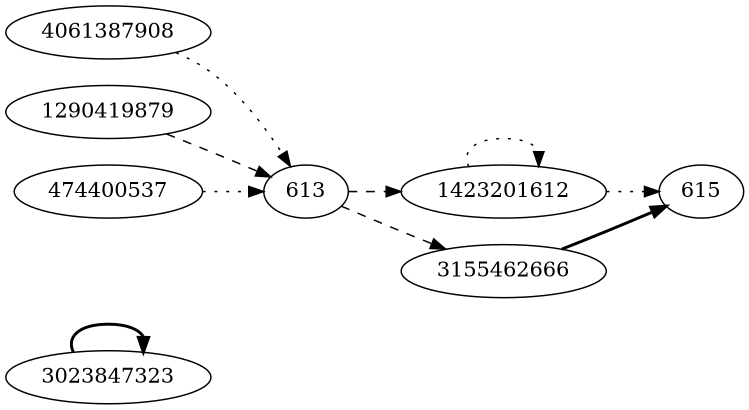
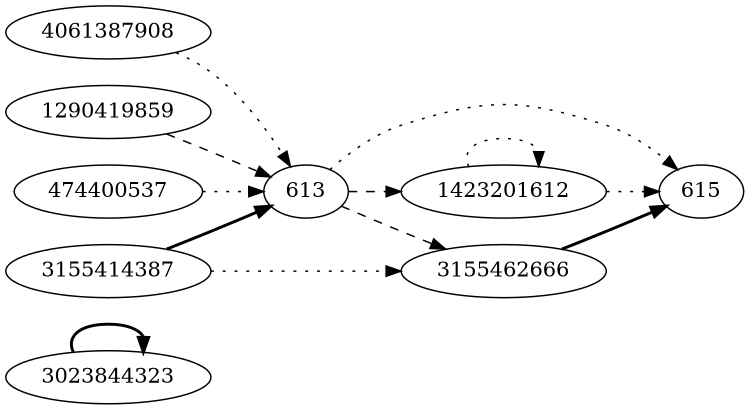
none -> (496, 105)
(108, 112) -> (108, 112)
none -> (108, 271)
(108, 377) -> (108, 377)
